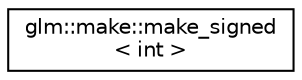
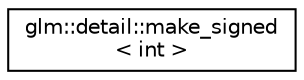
(151, 40) -> (152, 40)
